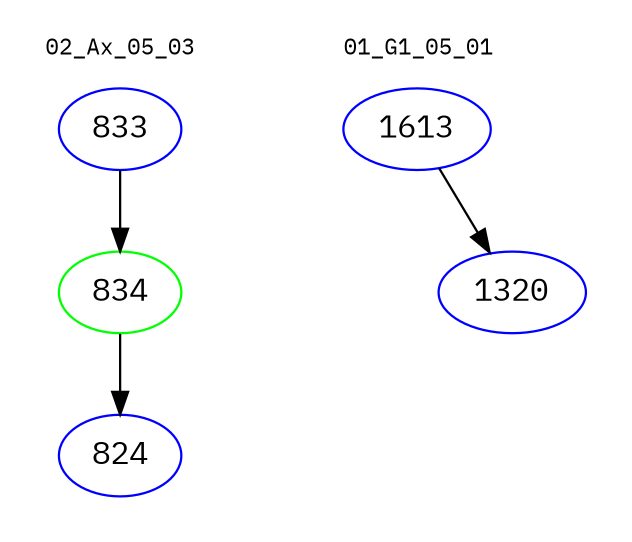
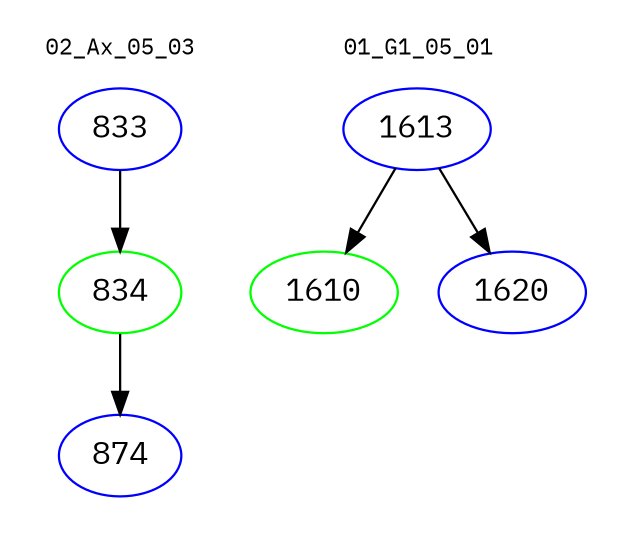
none -> (324, 292)
(512, 292) -> (512, 292)
(120, 456) -> (120, 456)
